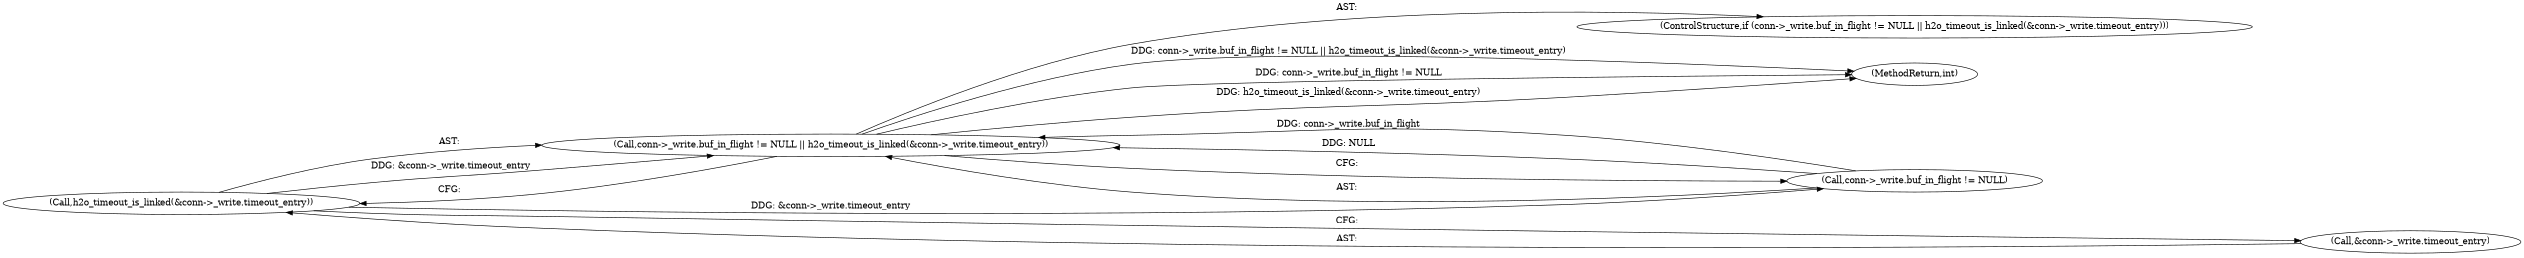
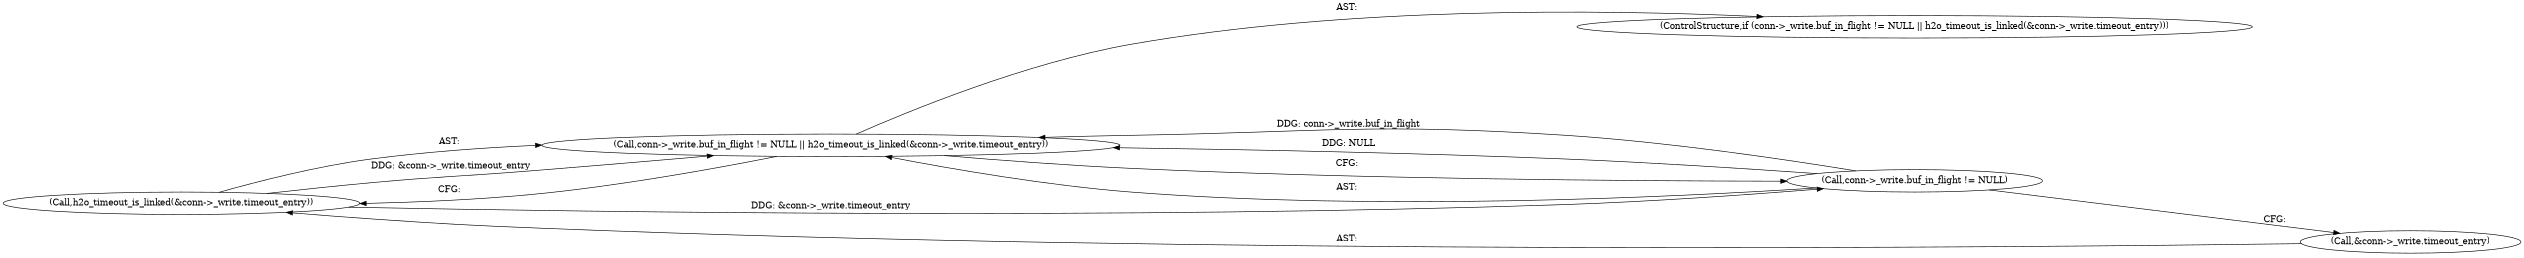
(1915, 74) -> none
(1304, 228) -> (2161, 211)
